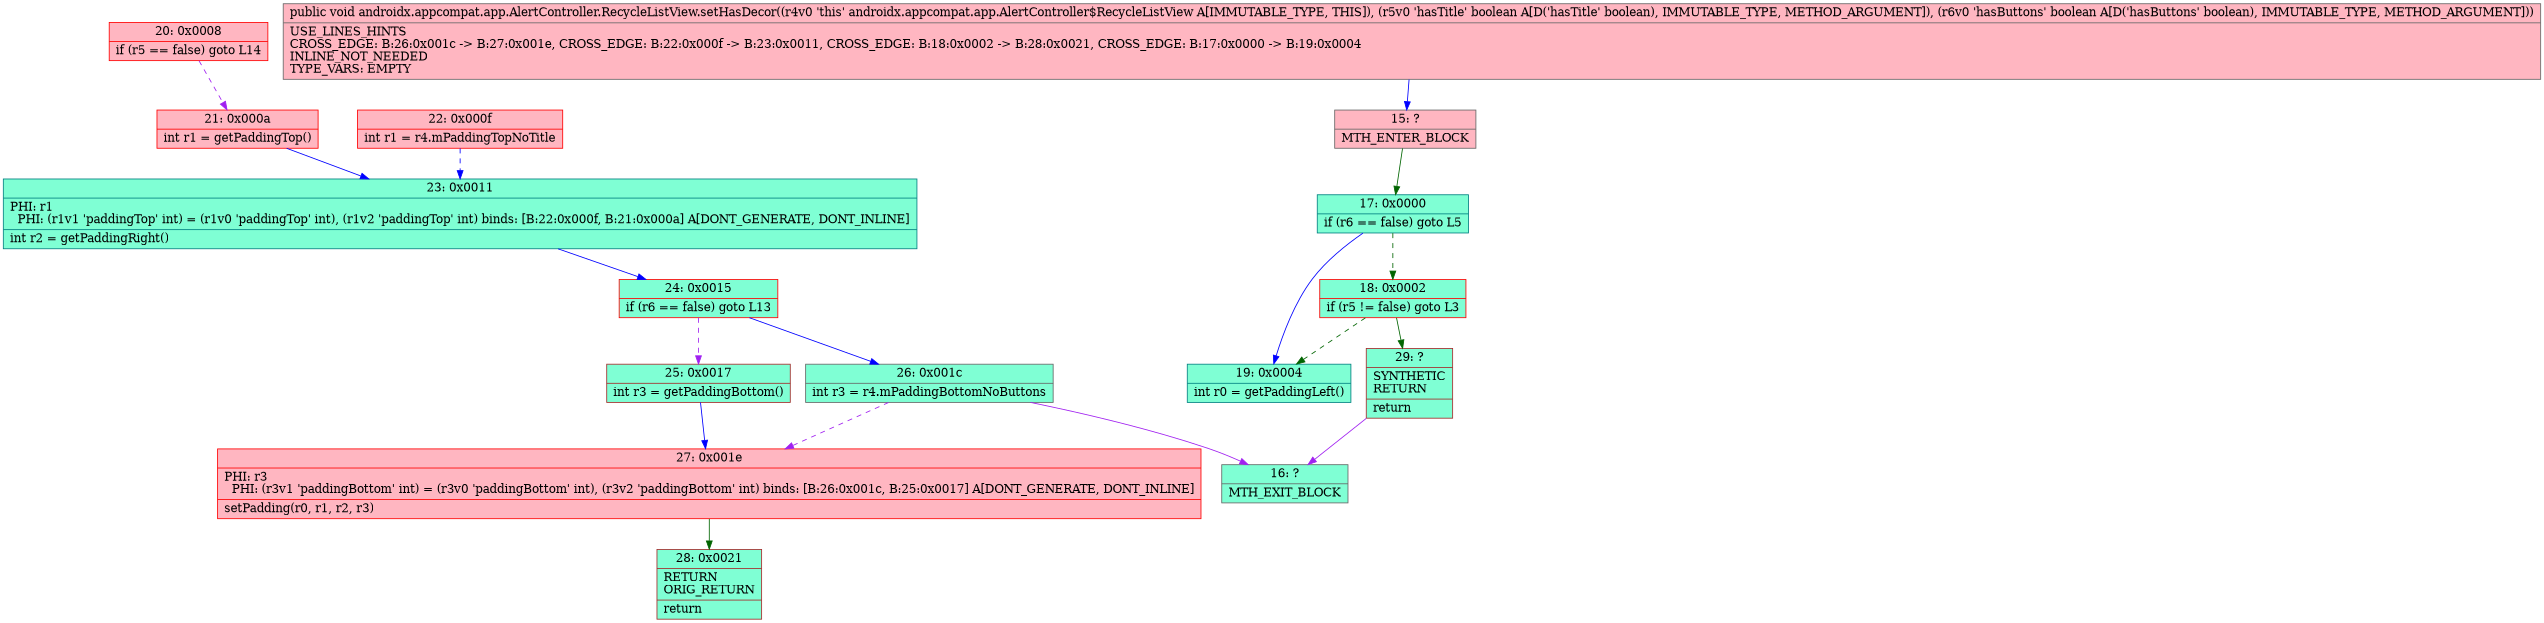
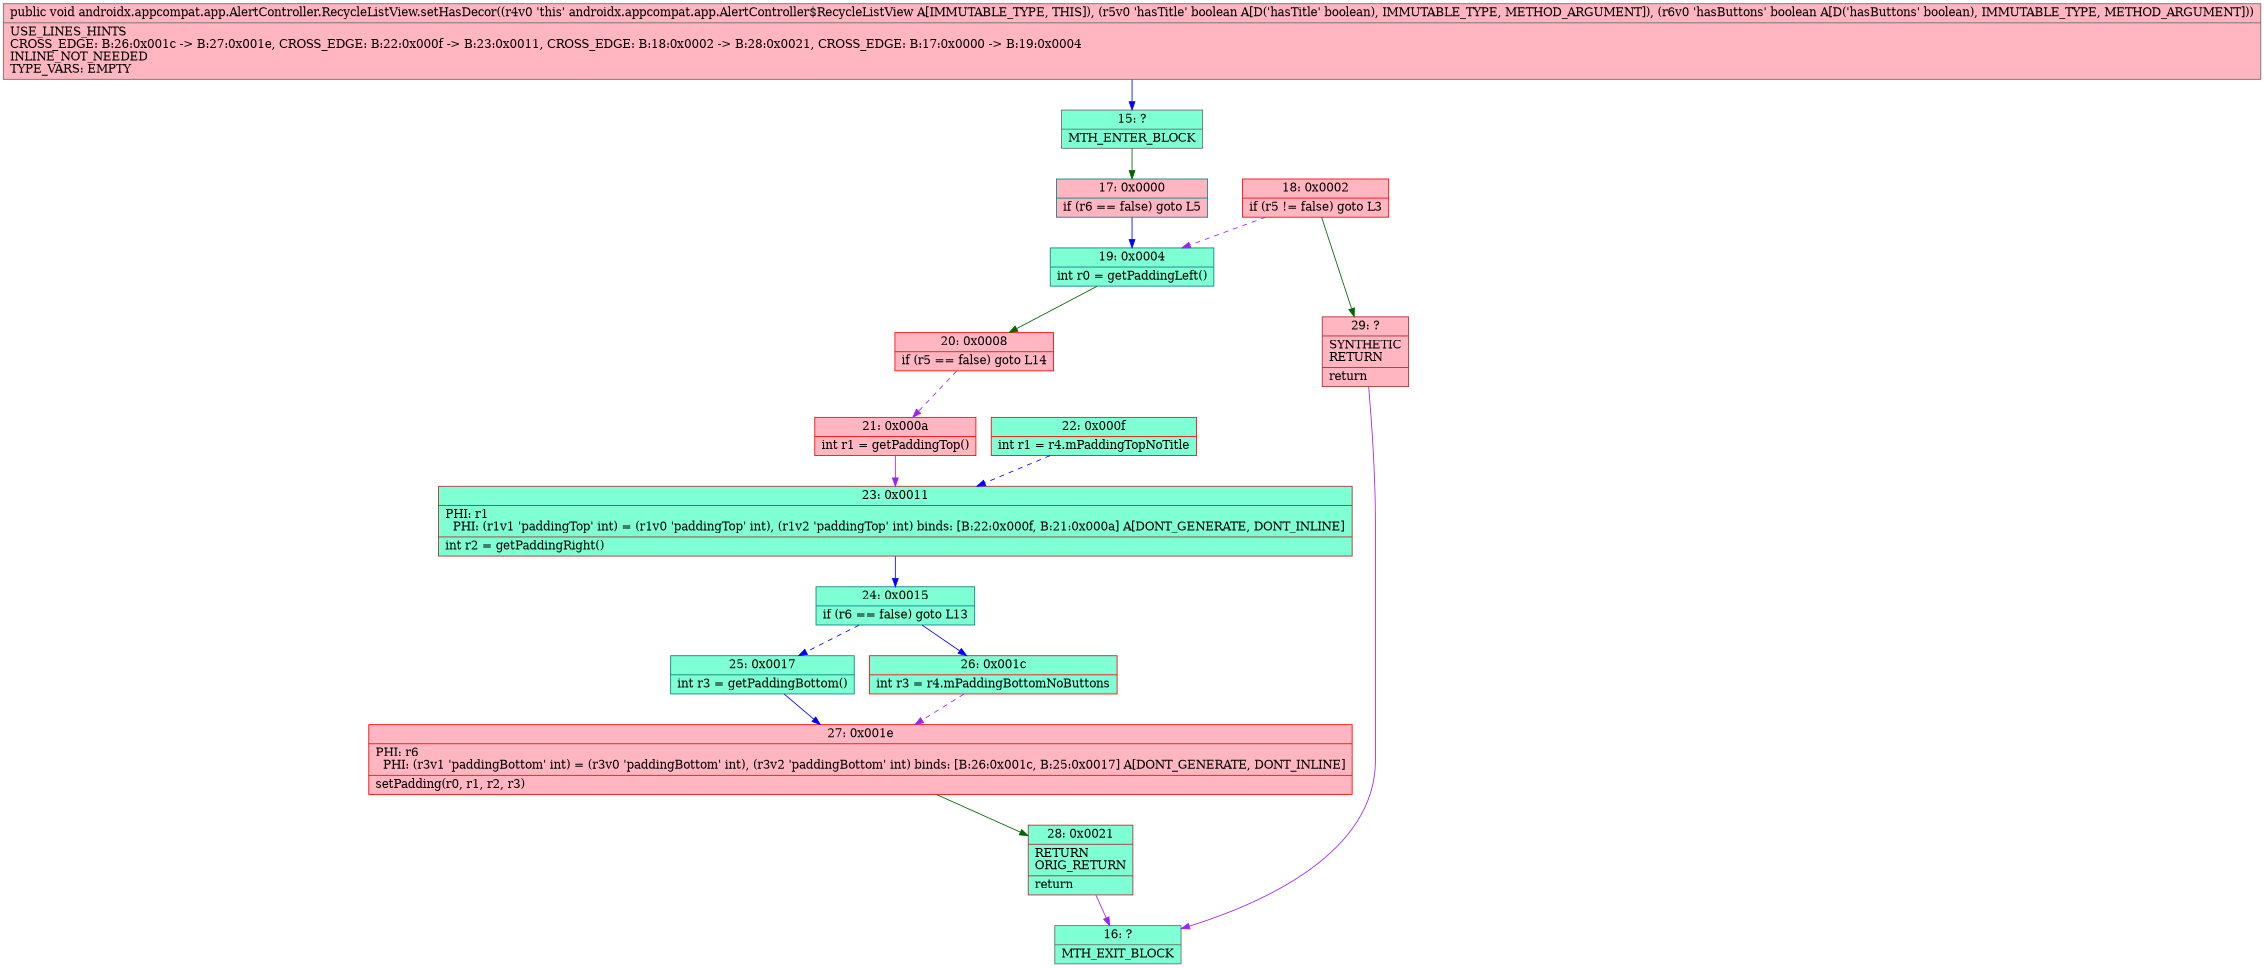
(460, 129) -> (1094, 436)
(1405, 129) -> (1132, 129)
(324, 162) -> (895, 467)
(460, 214) -> (895, 521)
(1393, 214) -> (1132, 198)
(1393, 252) -> none
(698, 299) -> (895, 606)
(1393, 299) -> (1316, 198)
none -> (1057, 307)
(698, 337) -> (833, 638)
(1334, 339) -> (1228, 231)
(698, 383) -> (762, 675)
(929, 383) -> (993, 675)
(1409, 383) -> (1365, 352)
(1137, 427) -> (1101, 907)
(248, 477) -> (399, 753)
